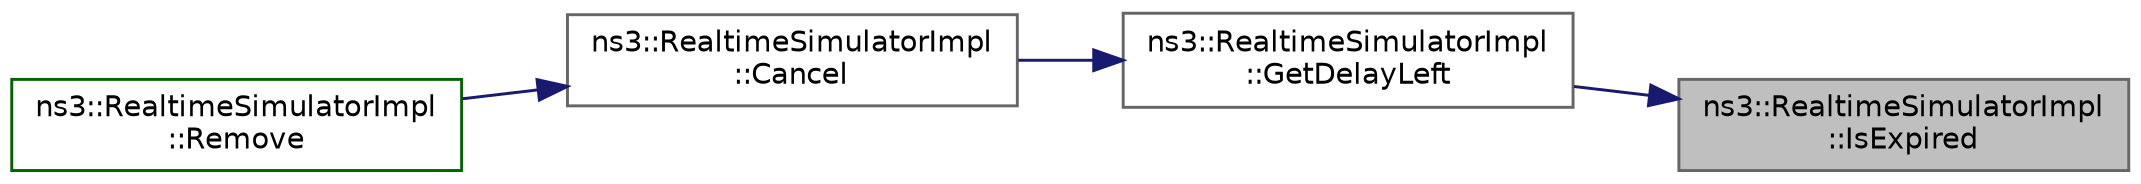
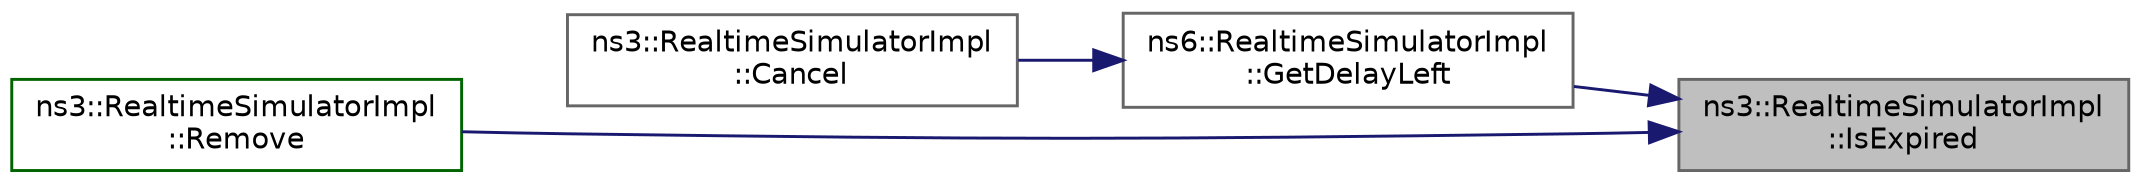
(1348, 60) -> (1348, 60)
(500, 94) -> (1055, 138)
